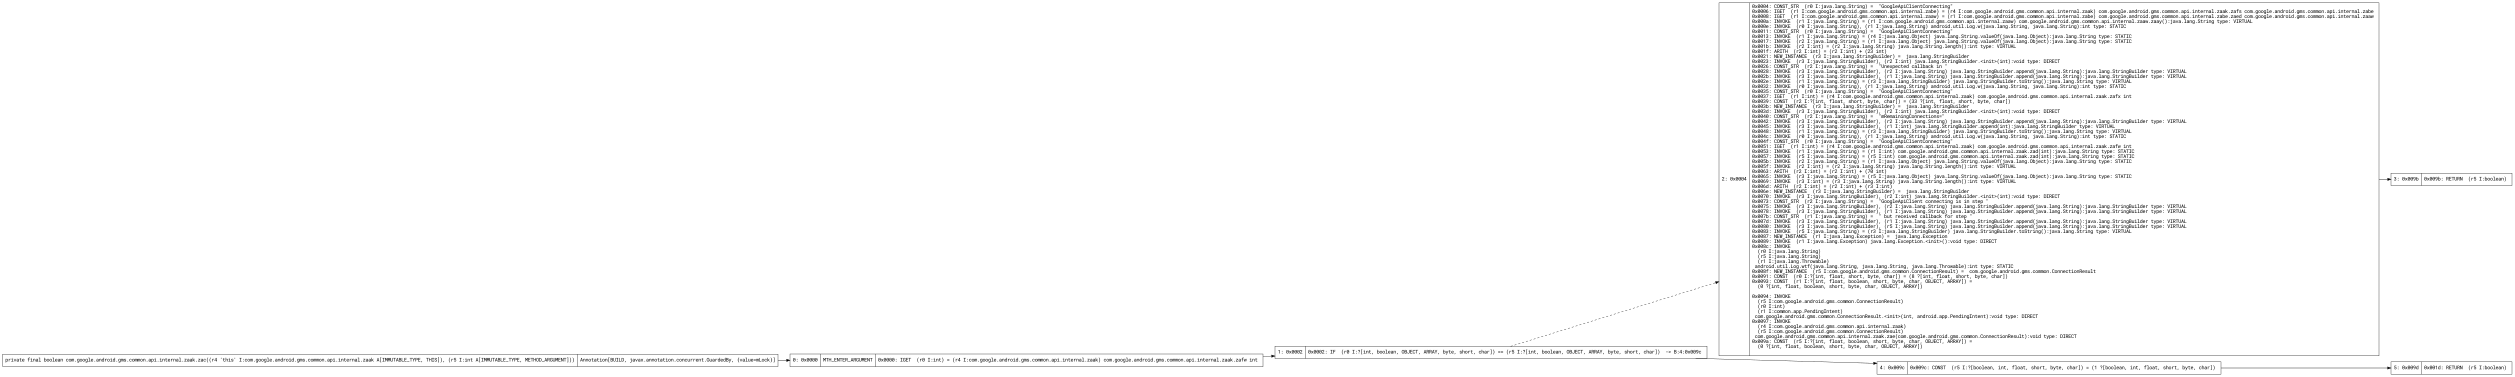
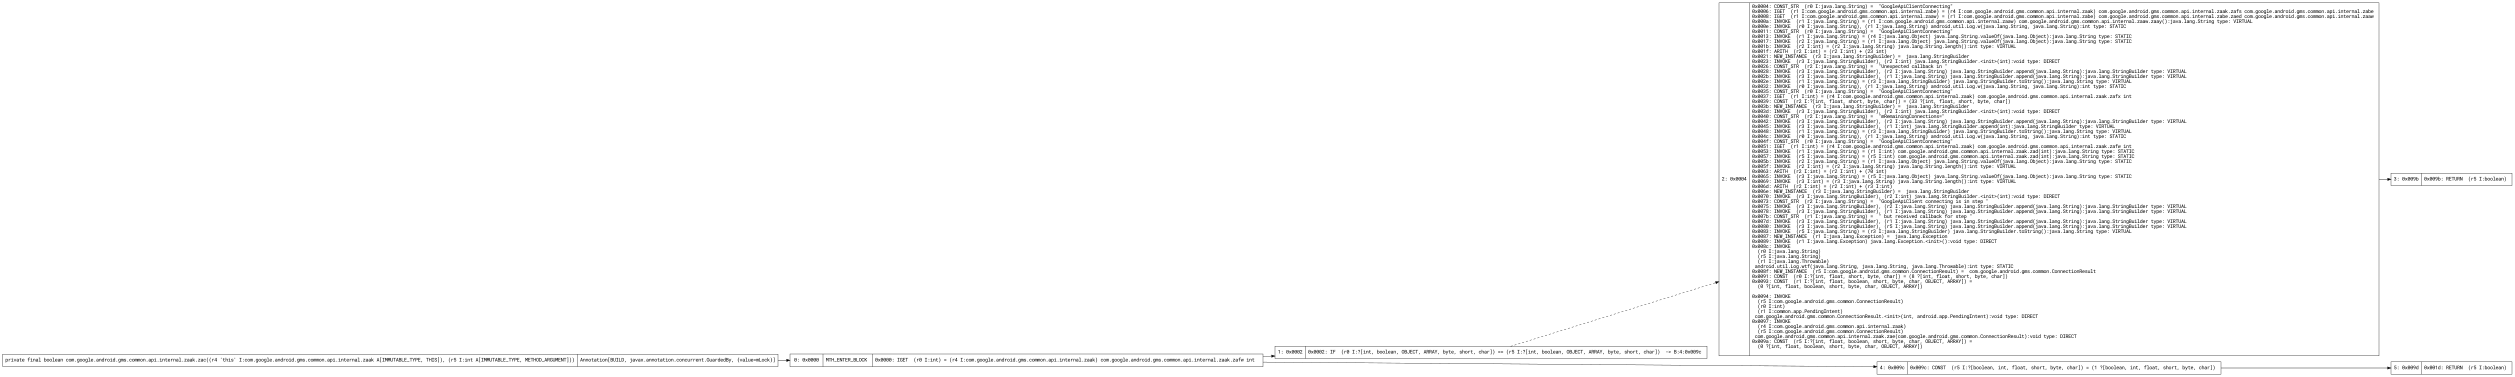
(848, 360) -> (846, 360)
(1785, 361) -> (1568, 364)
